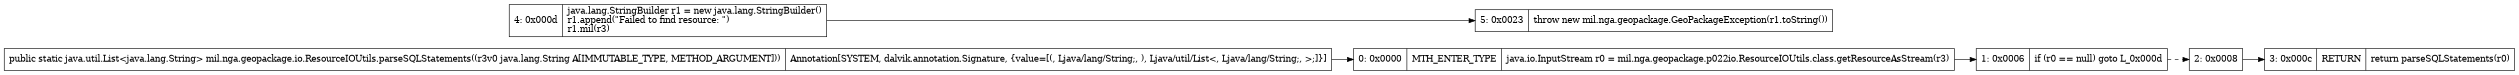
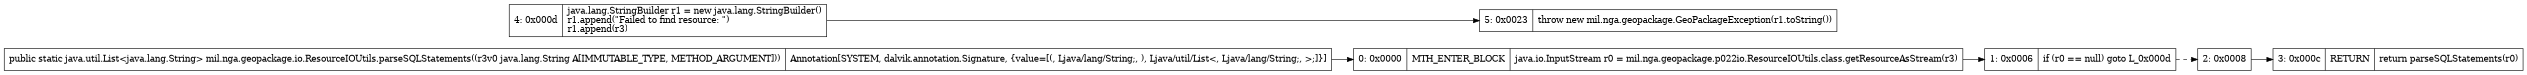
(589, 29) -> (598, 29)
(1454, 59) -> (1458, 59)
